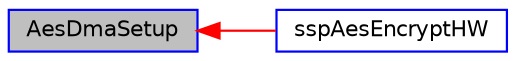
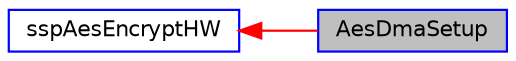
(248, 31) -> (290, 31)
